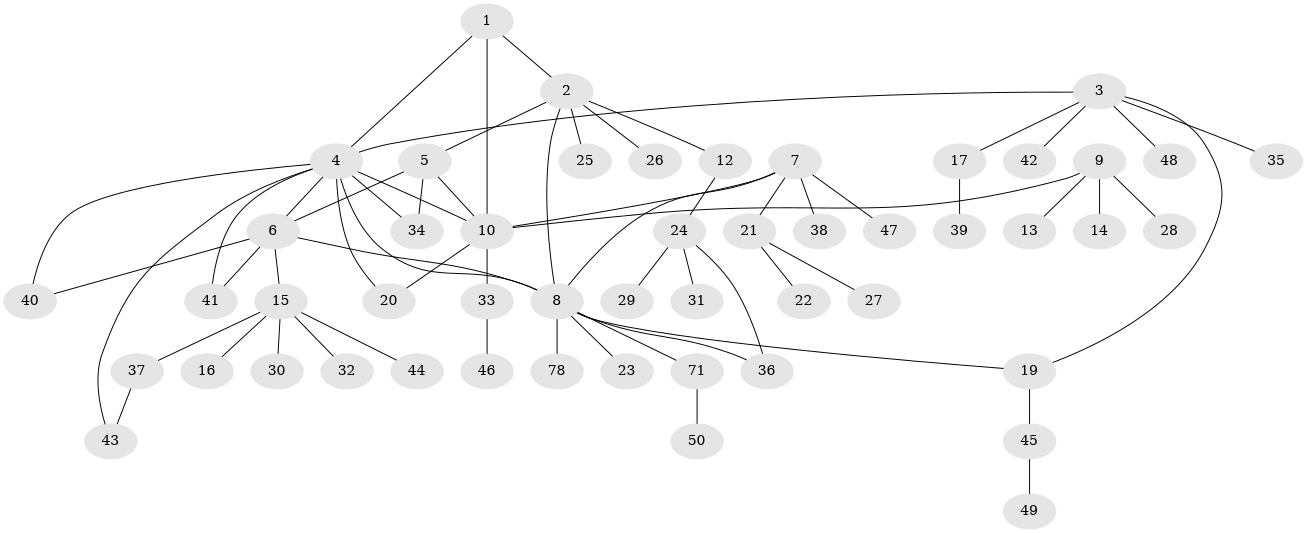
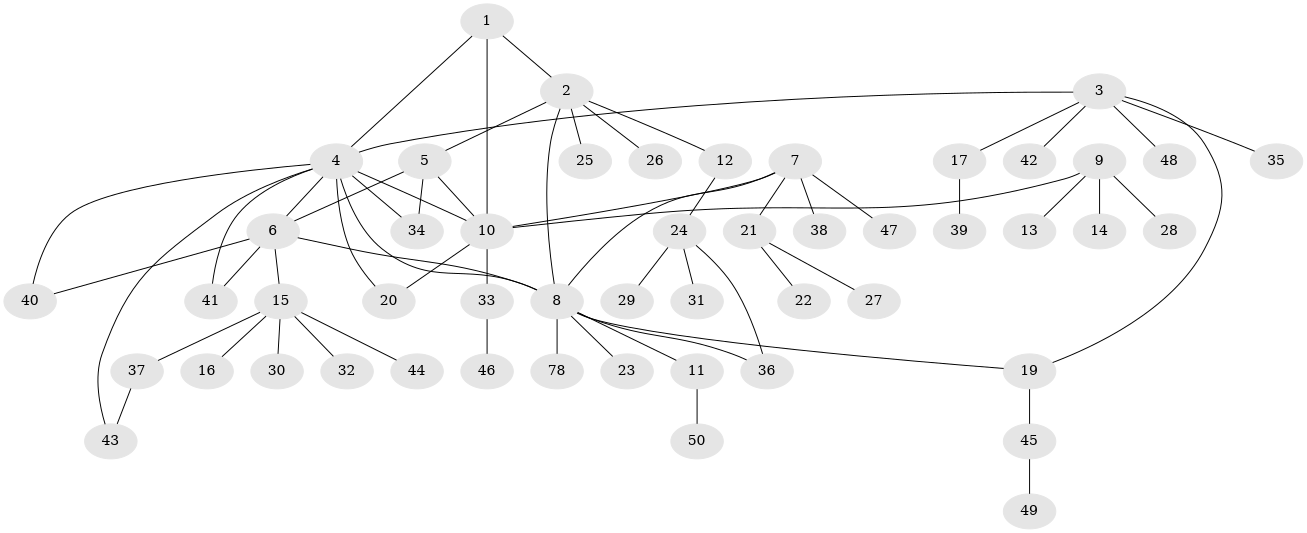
(697, 371) -> (697, 371)
